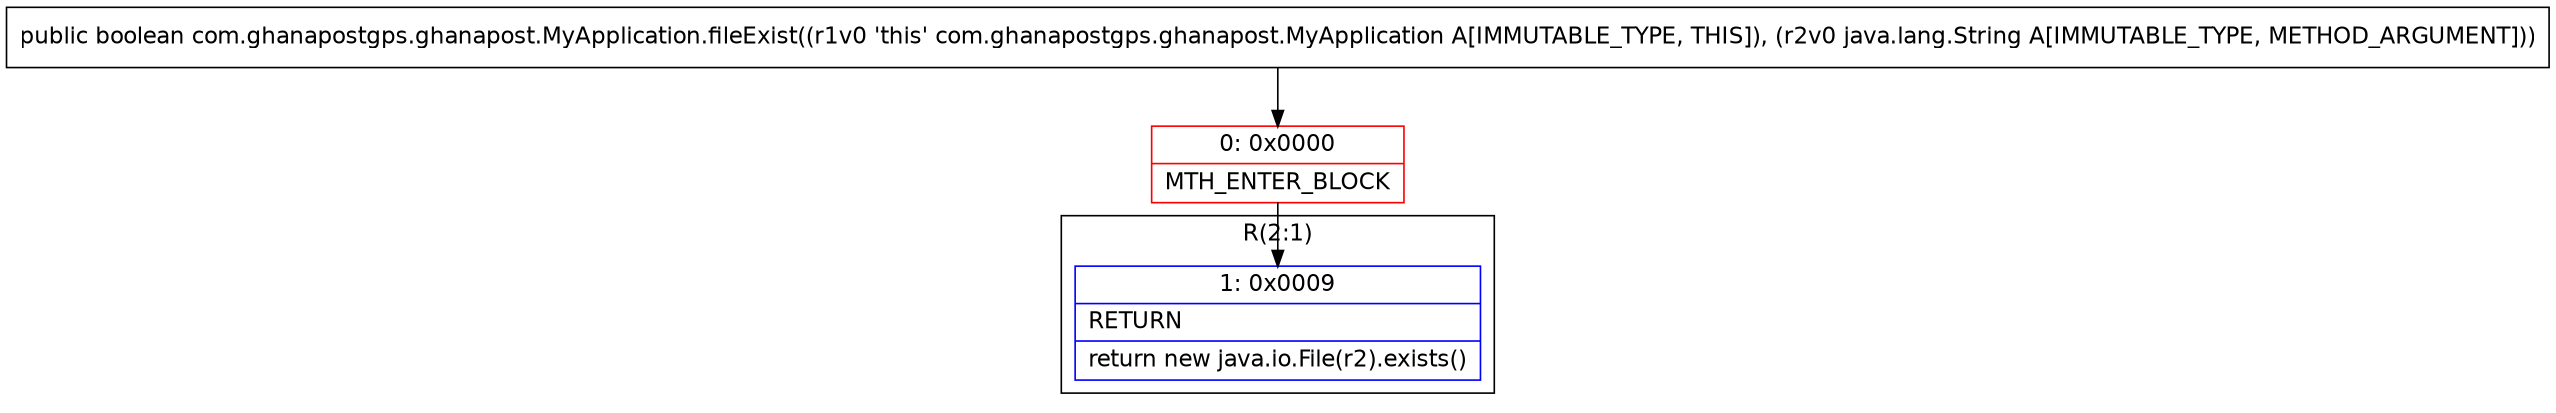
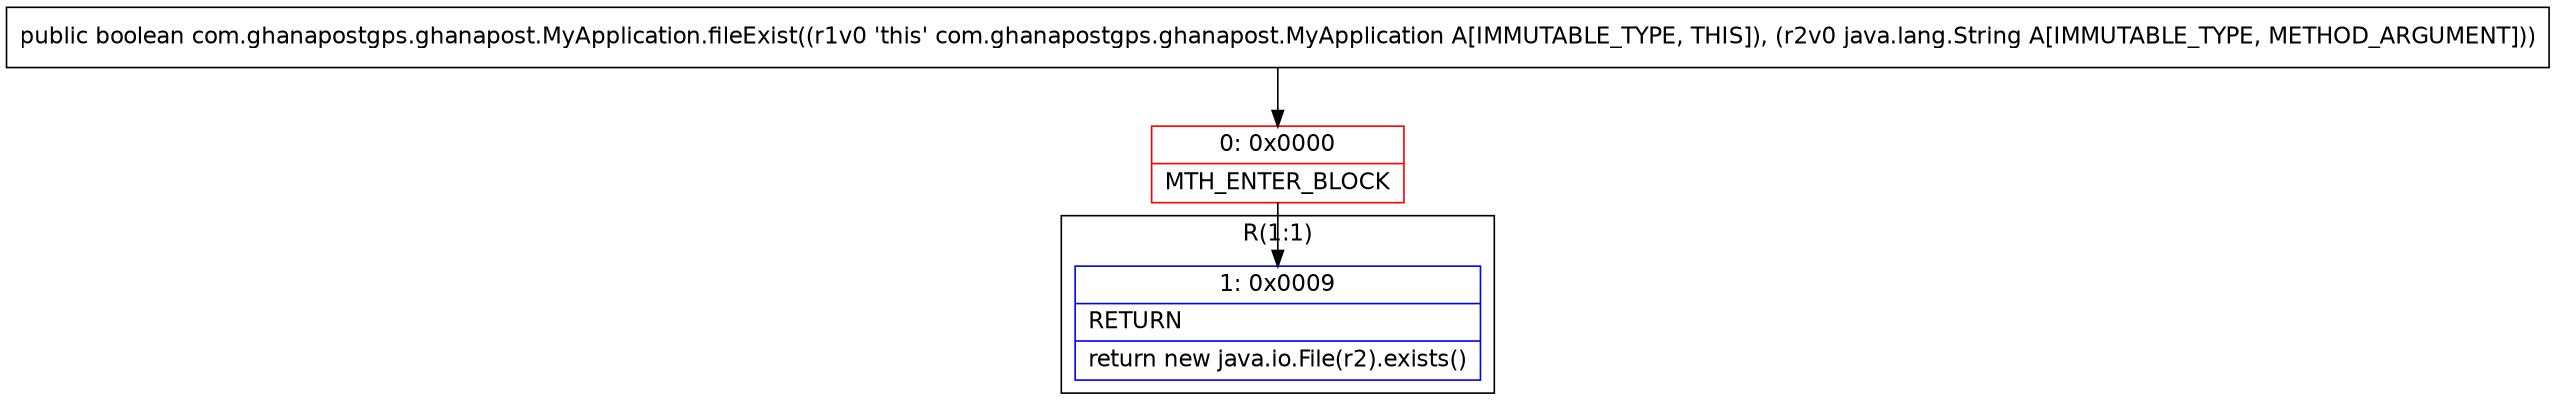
(1278, 234) -> (1278, 234)
